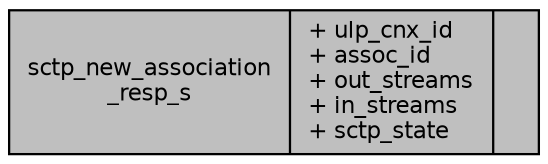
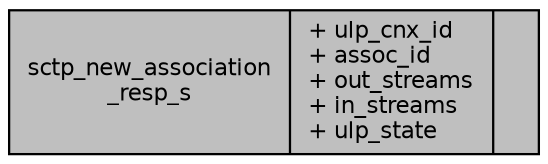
(379, 131) -> (373, 131)
